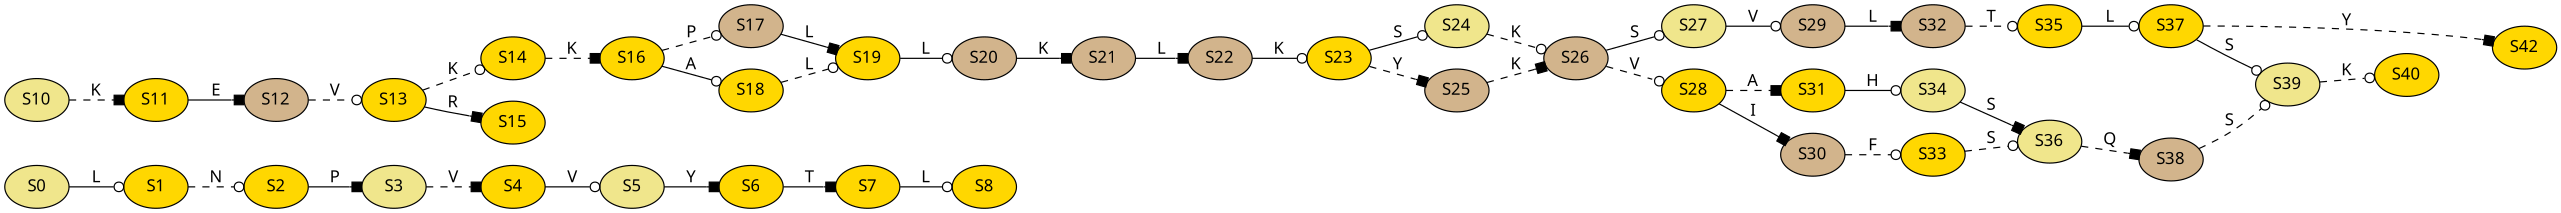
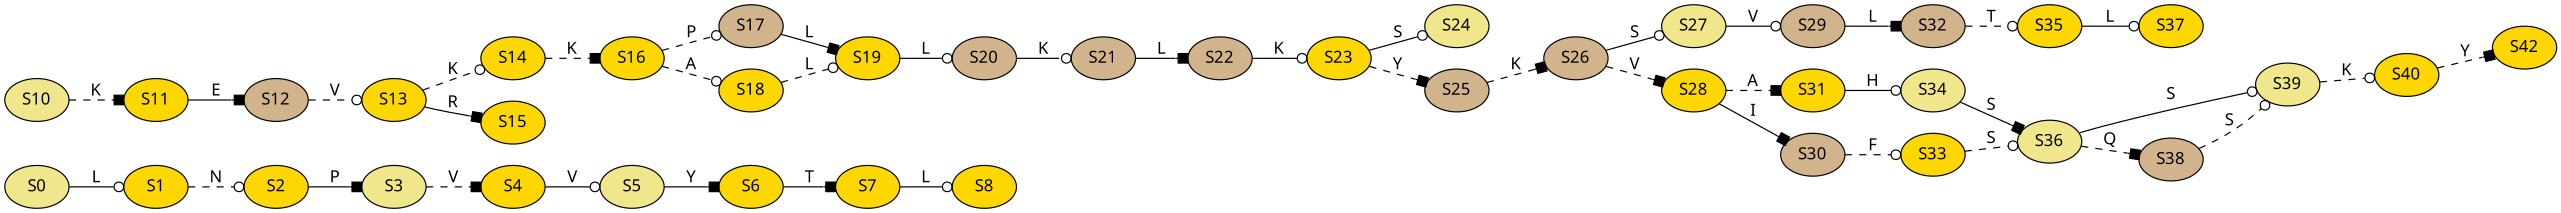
(2343, 29) -> (2460, 63)
(1512, 41) -> none
(2224, 55) -> (2163, 111)
(1038, 58) -> (1038, 58)
(687, 73) -> (687, 73)
(1629, 73) -> (1629, 73)
